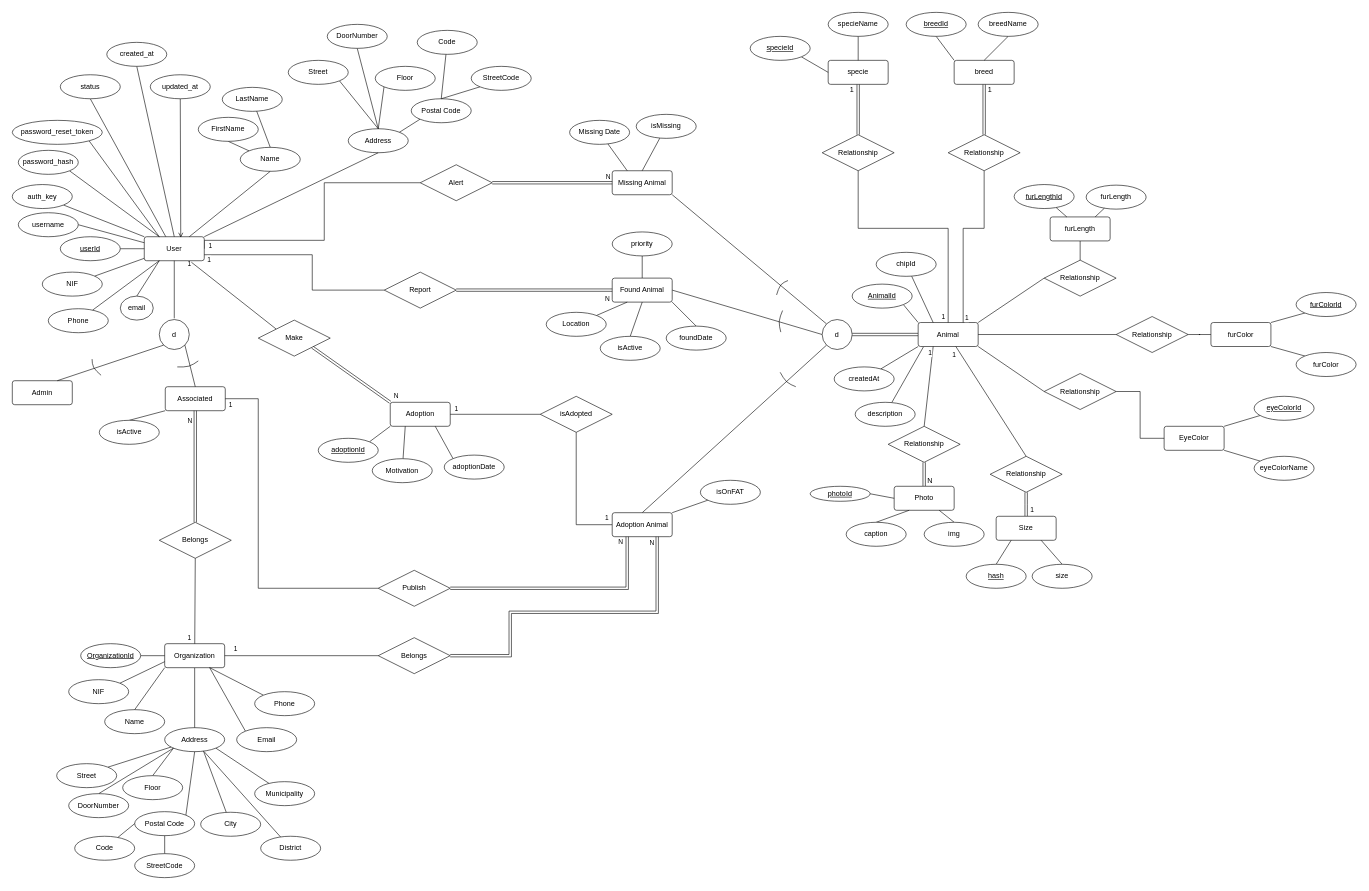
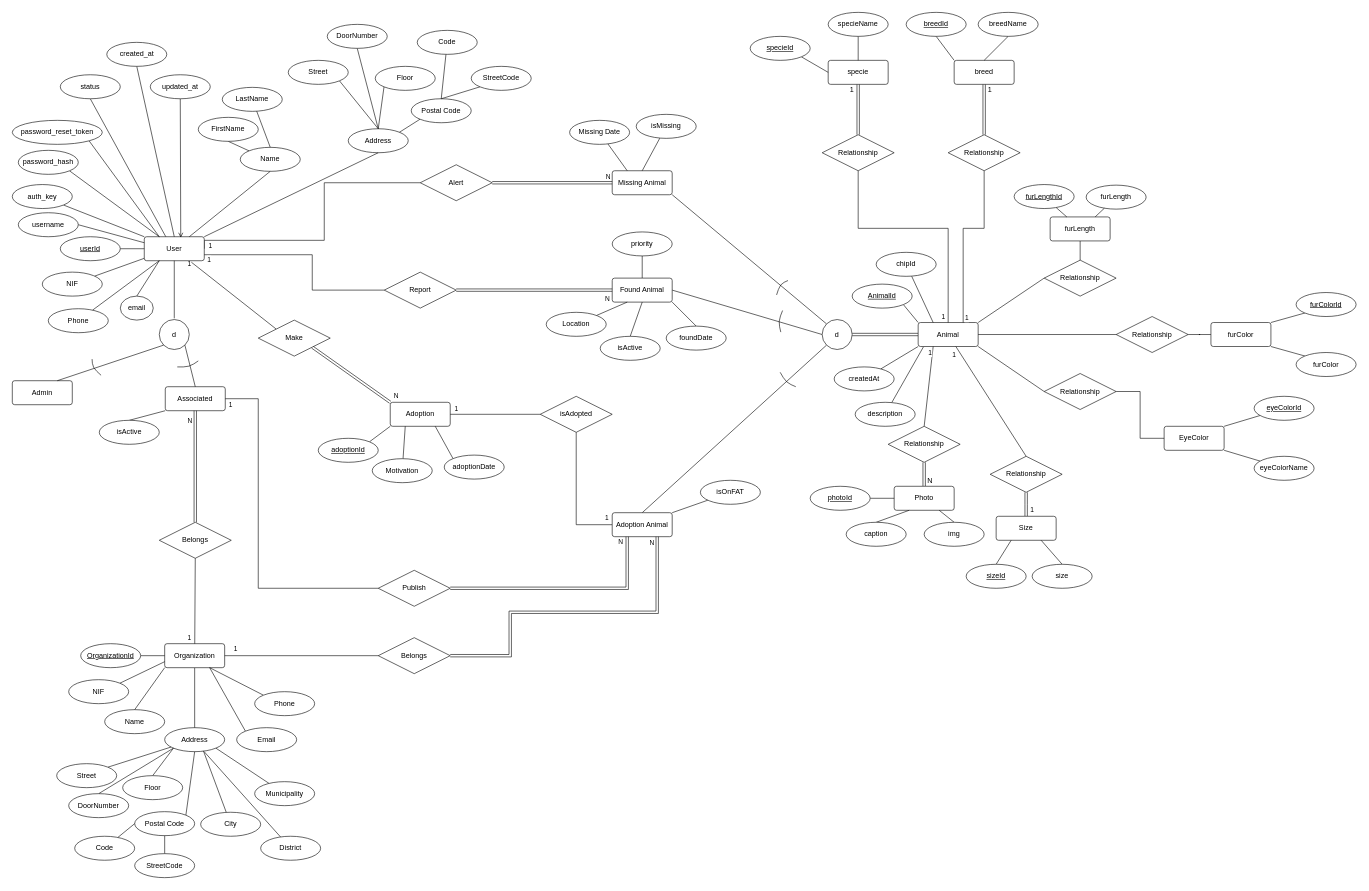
(840, 494) -> (840, 498)
(996, 576) -> (996, 576)
